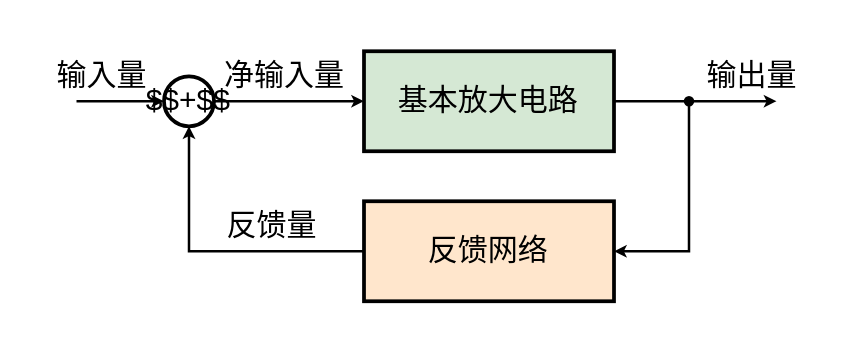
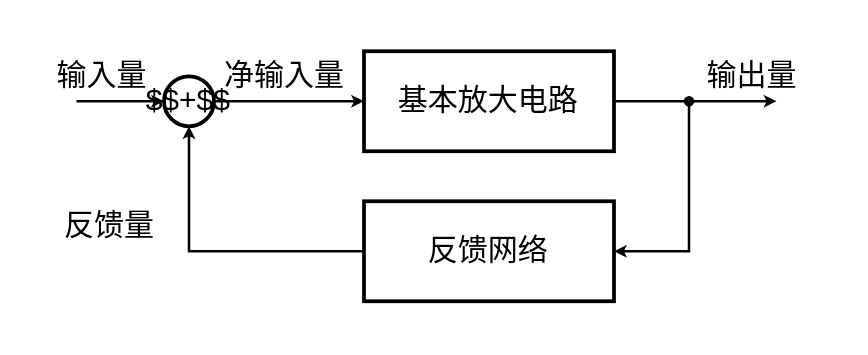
(489, 101) -> (489, 101)
(271, 226) -> (109, 226)
(489, 251) -> (489, 251)
